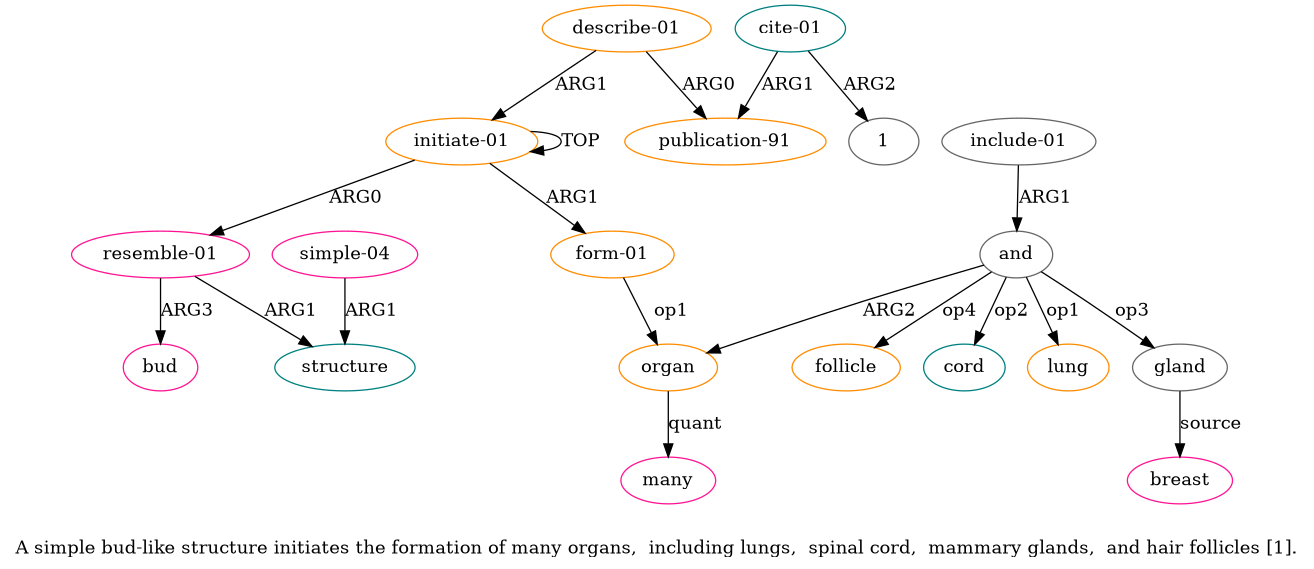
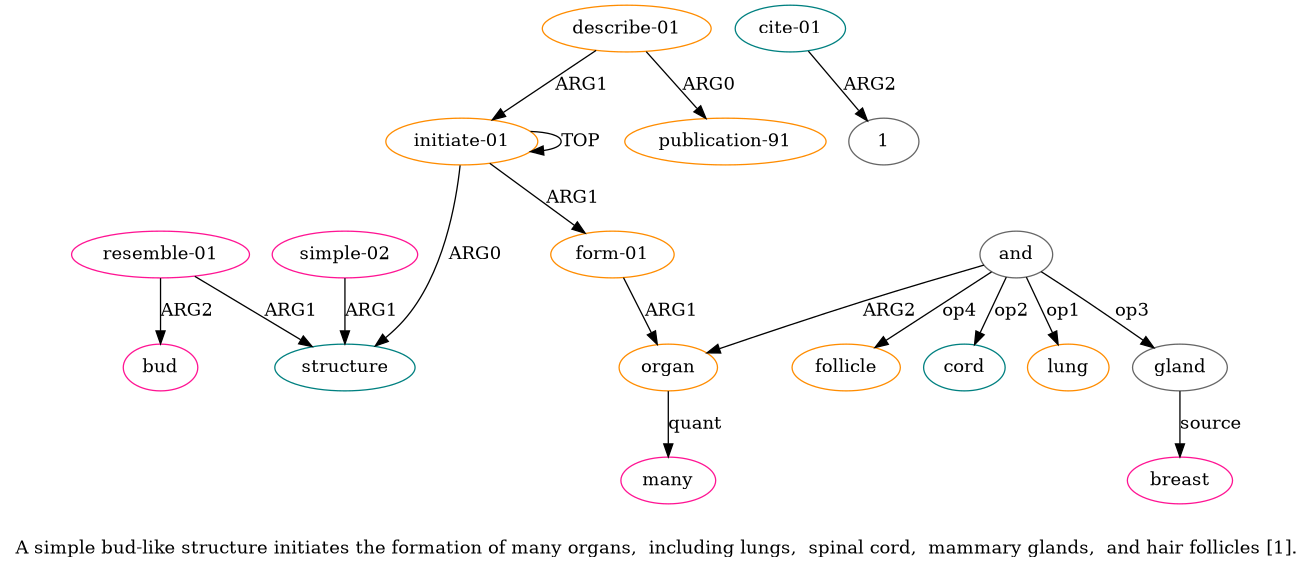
(761, 79) -> none
(1019, 142) -> none
(319, 195) -> (439, 259)
(345, 255) -> (345, 255)
(187, 311) -> (187, 311)
(672, 311) -> (672, 311)
